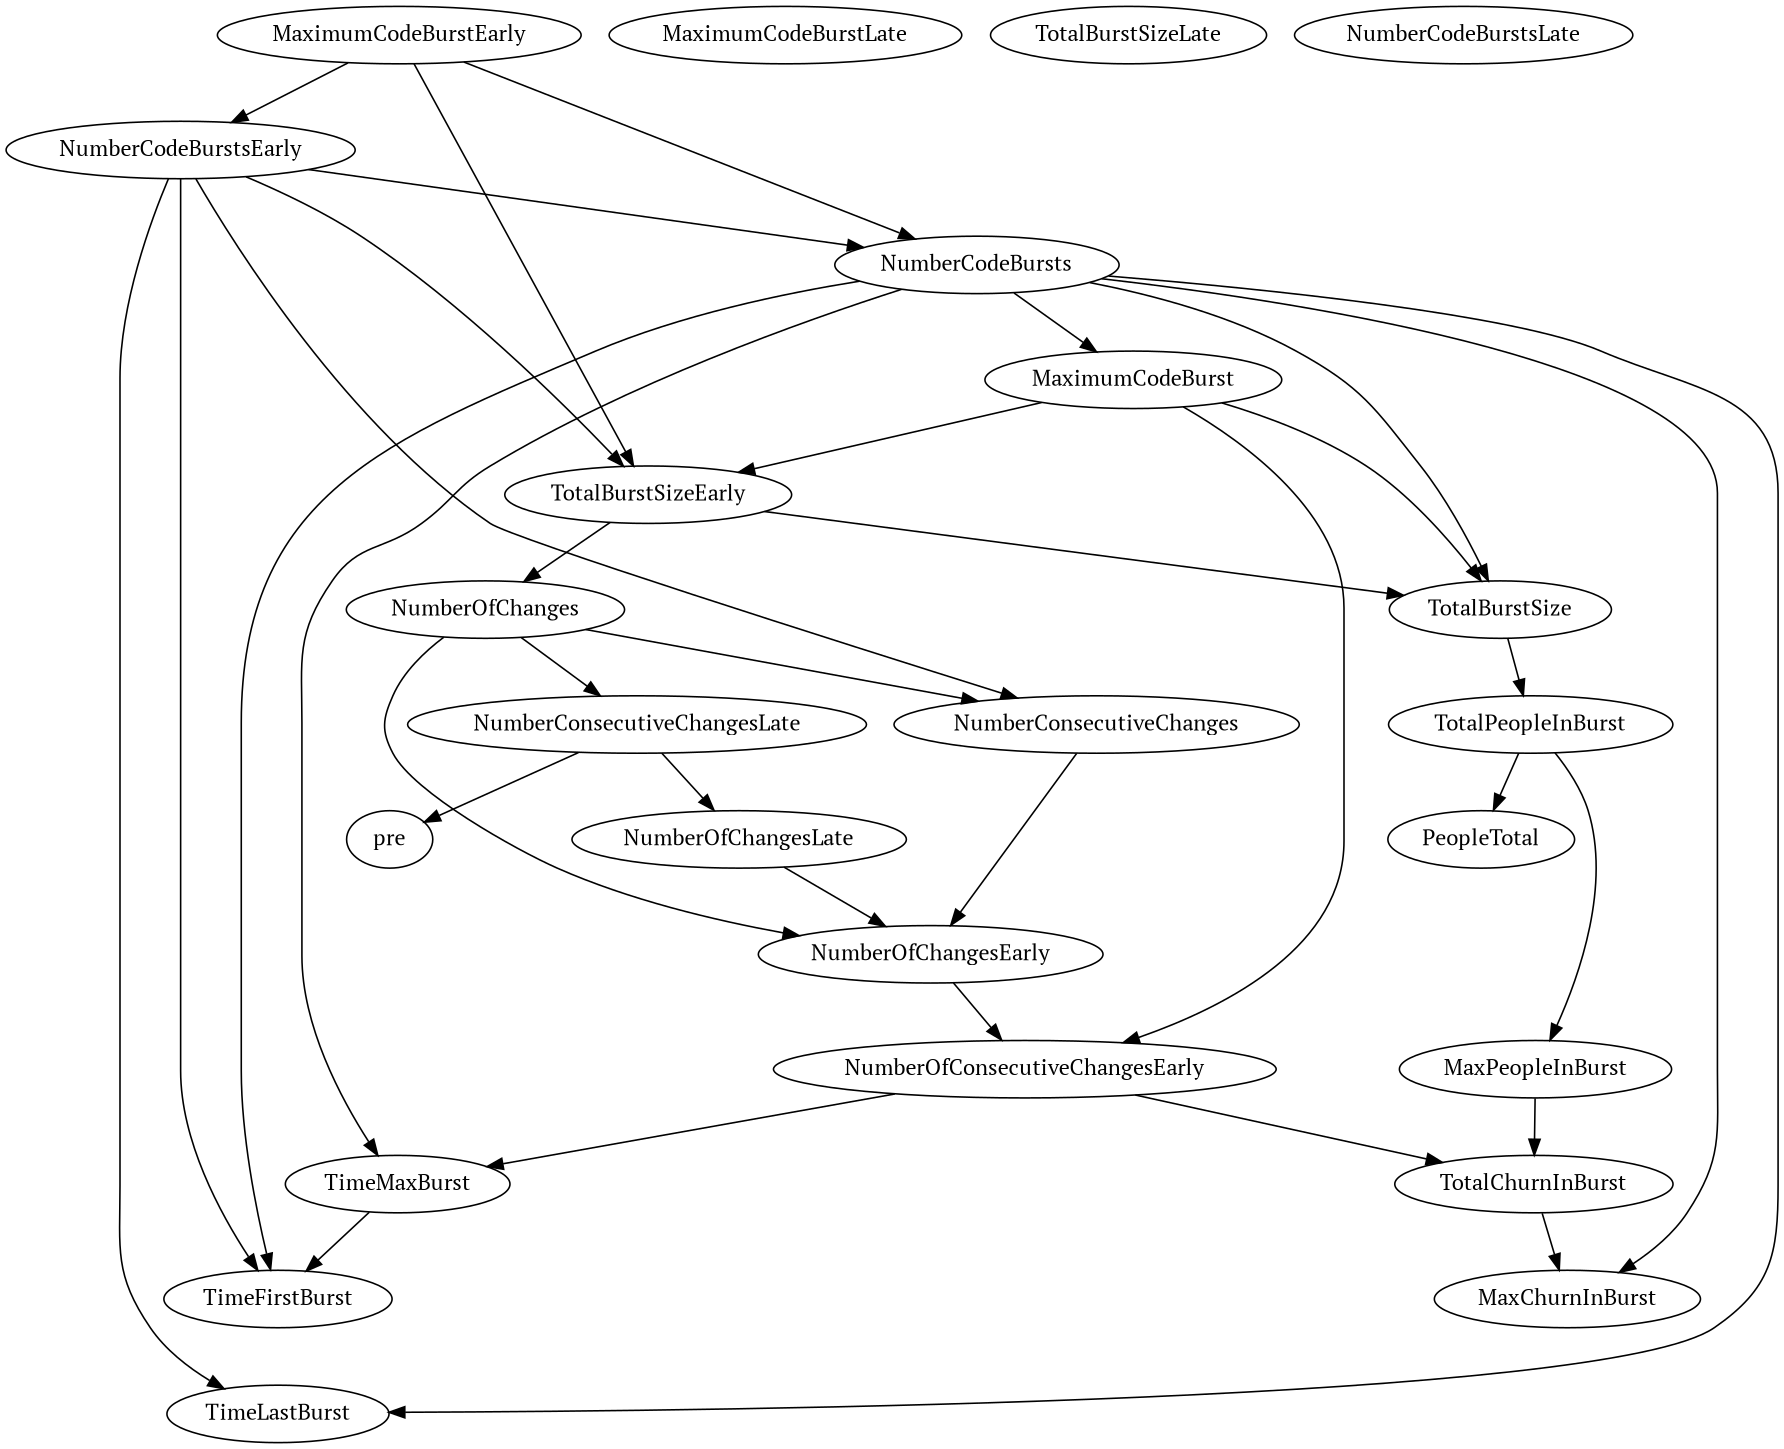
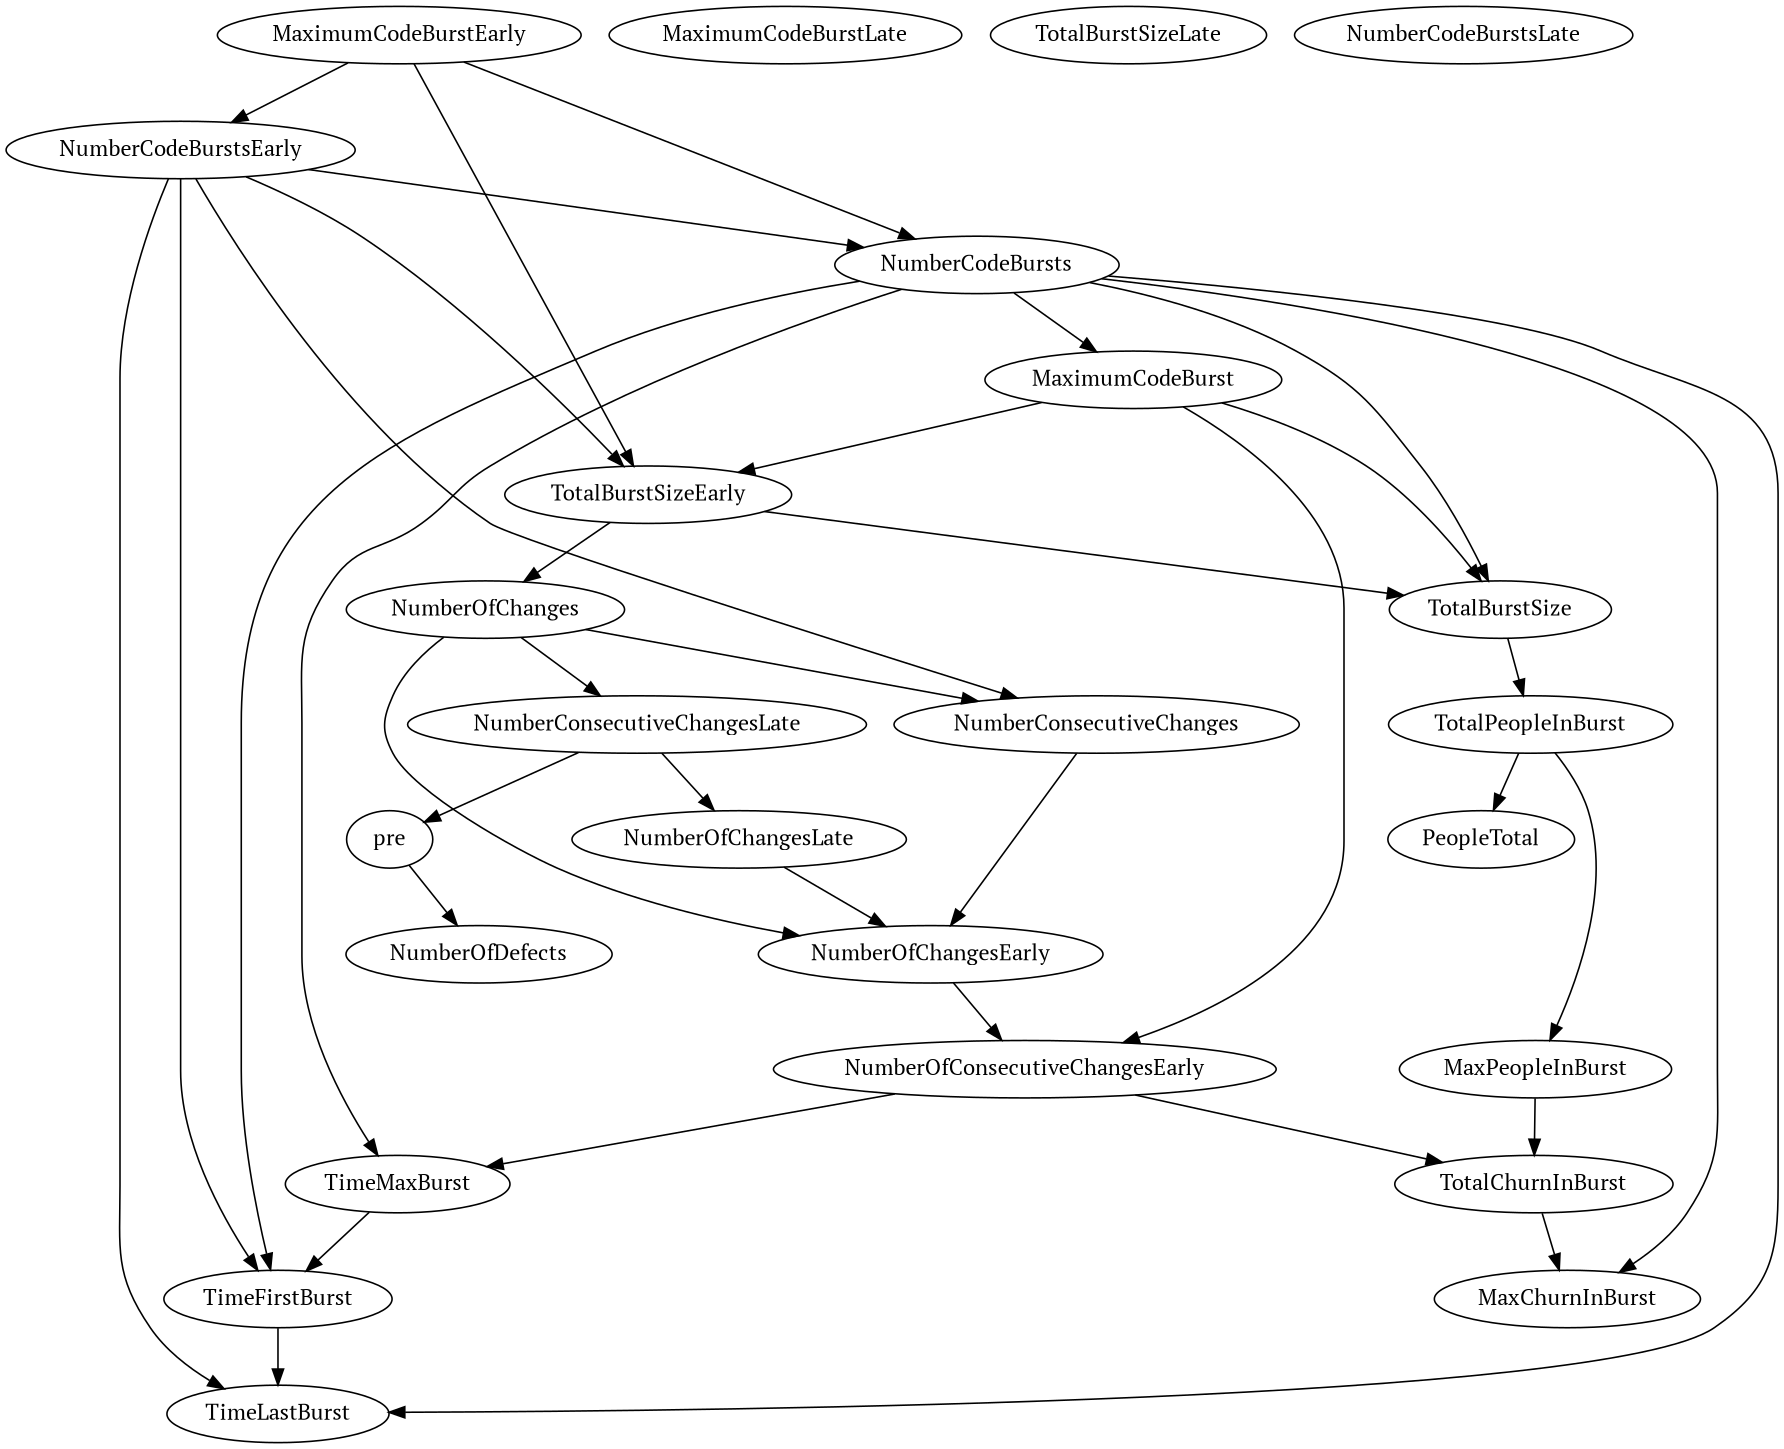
none -> (479, 954)
none -> (278, 1349)
